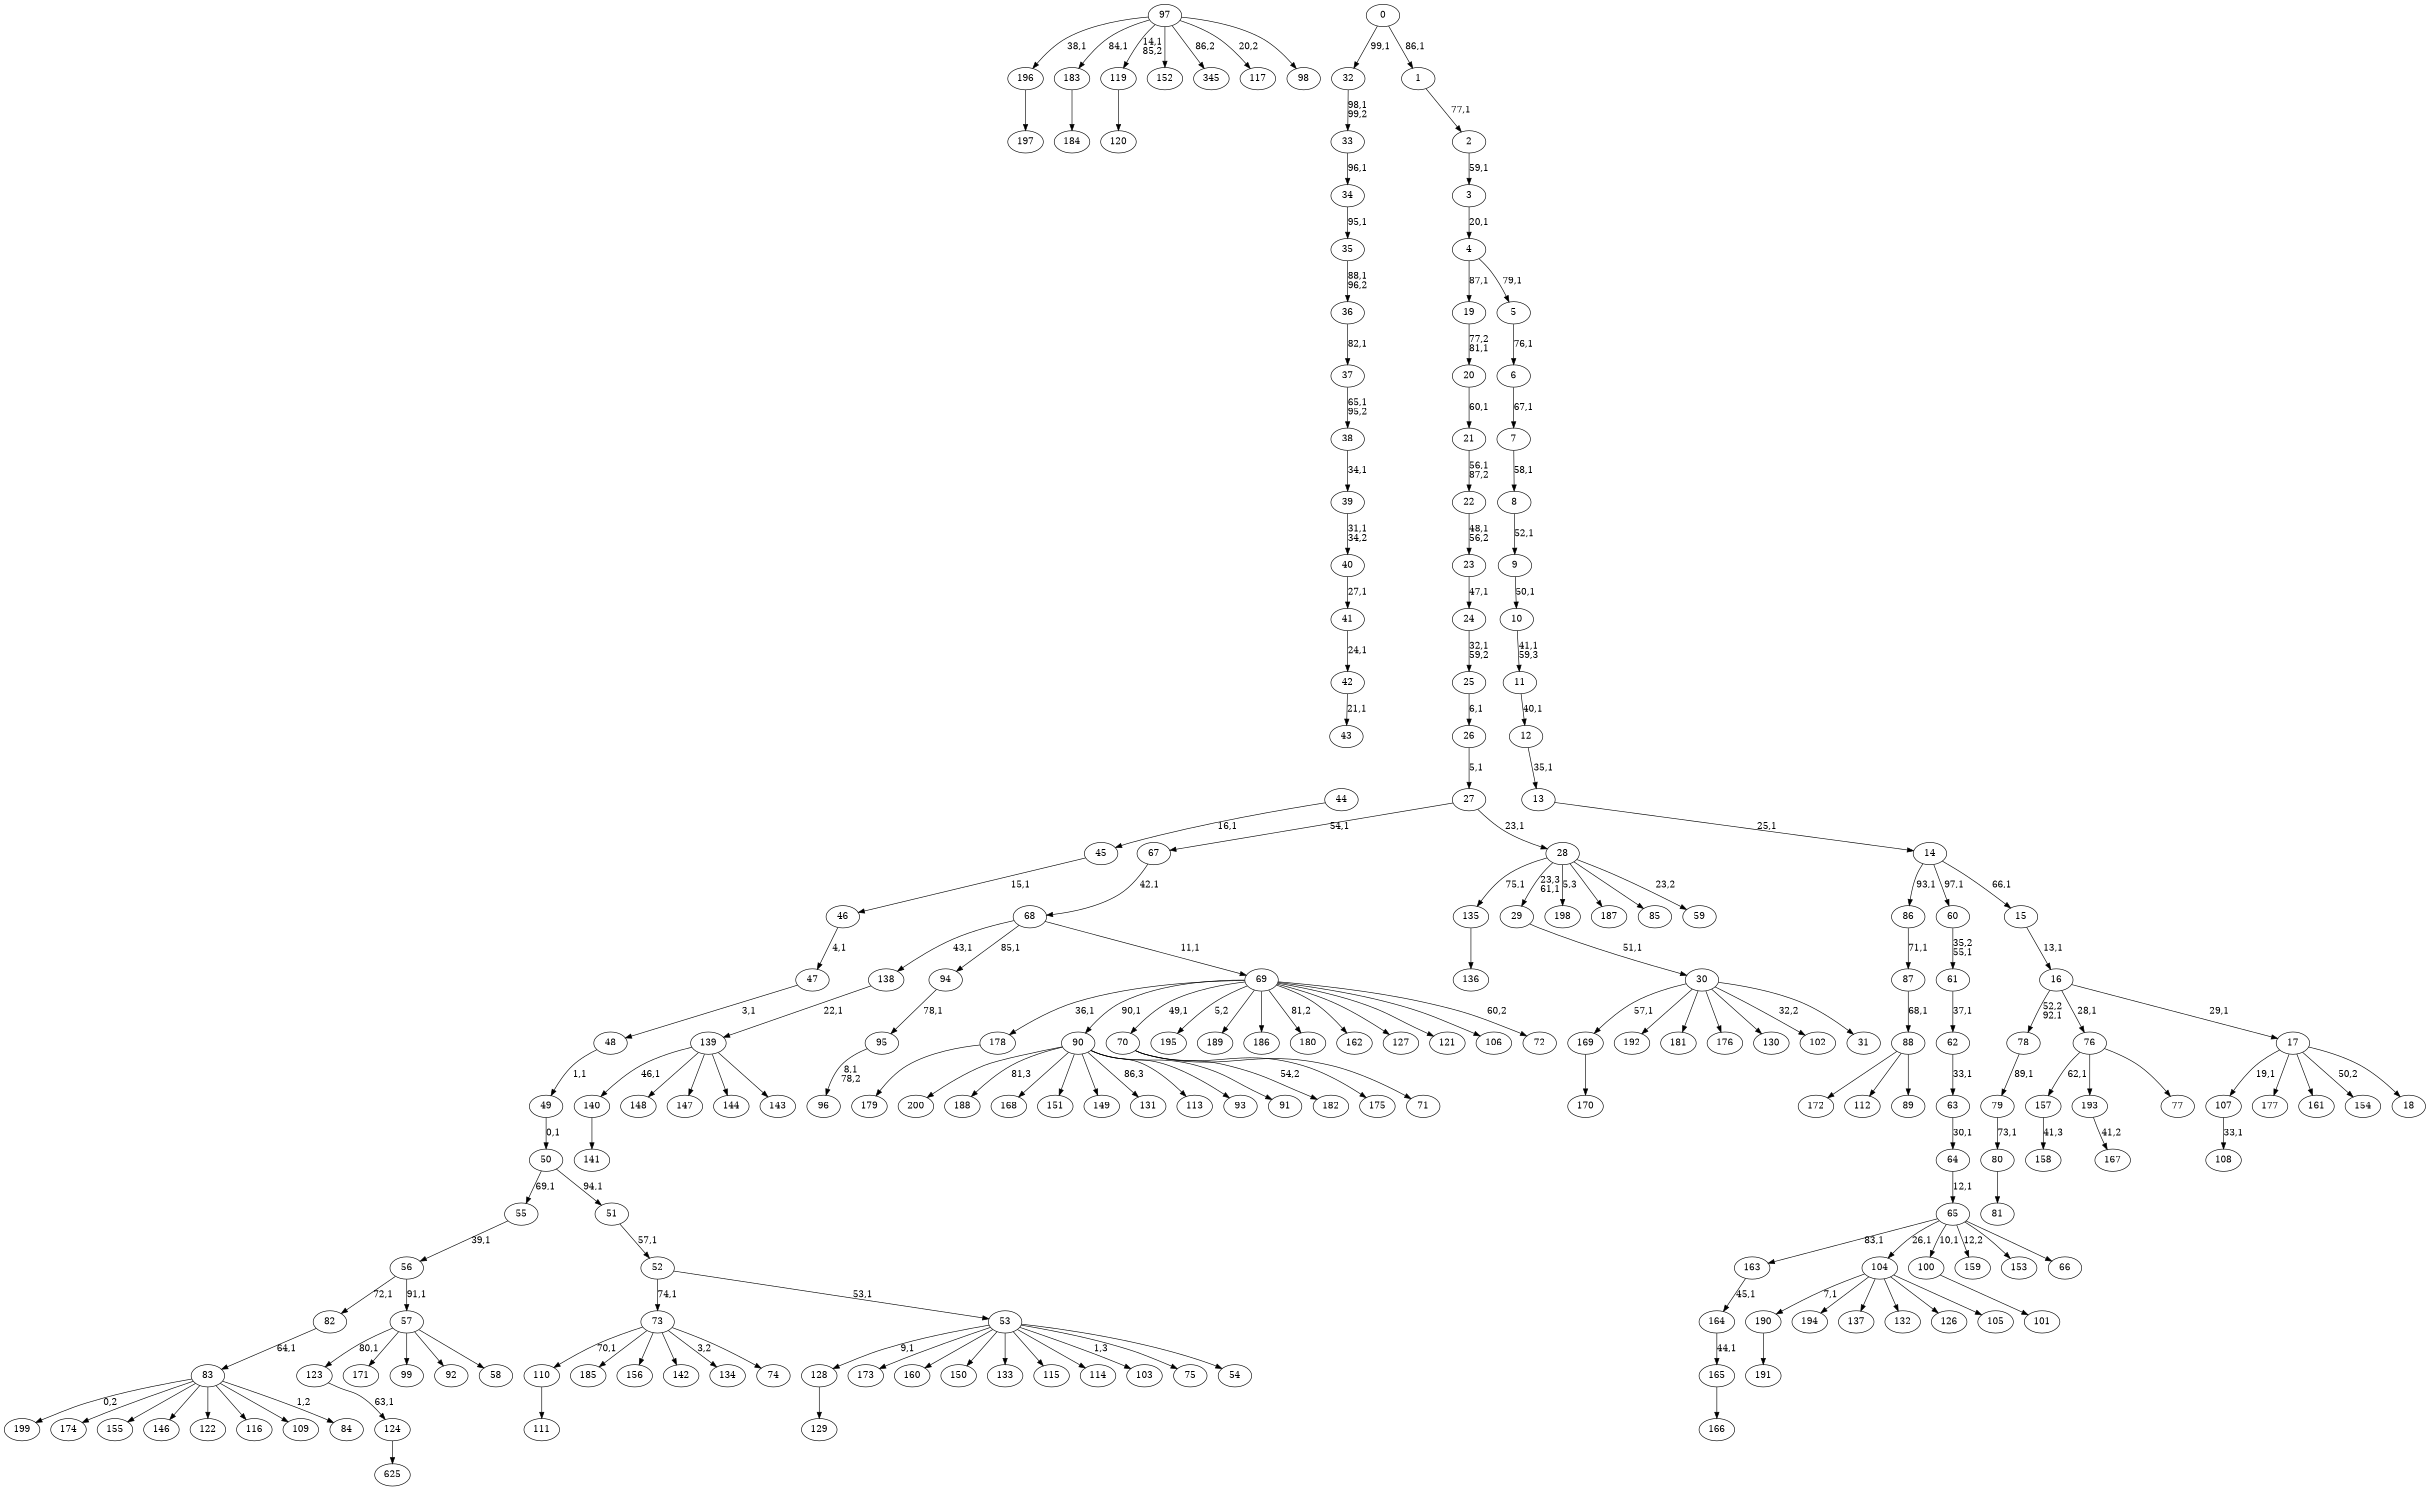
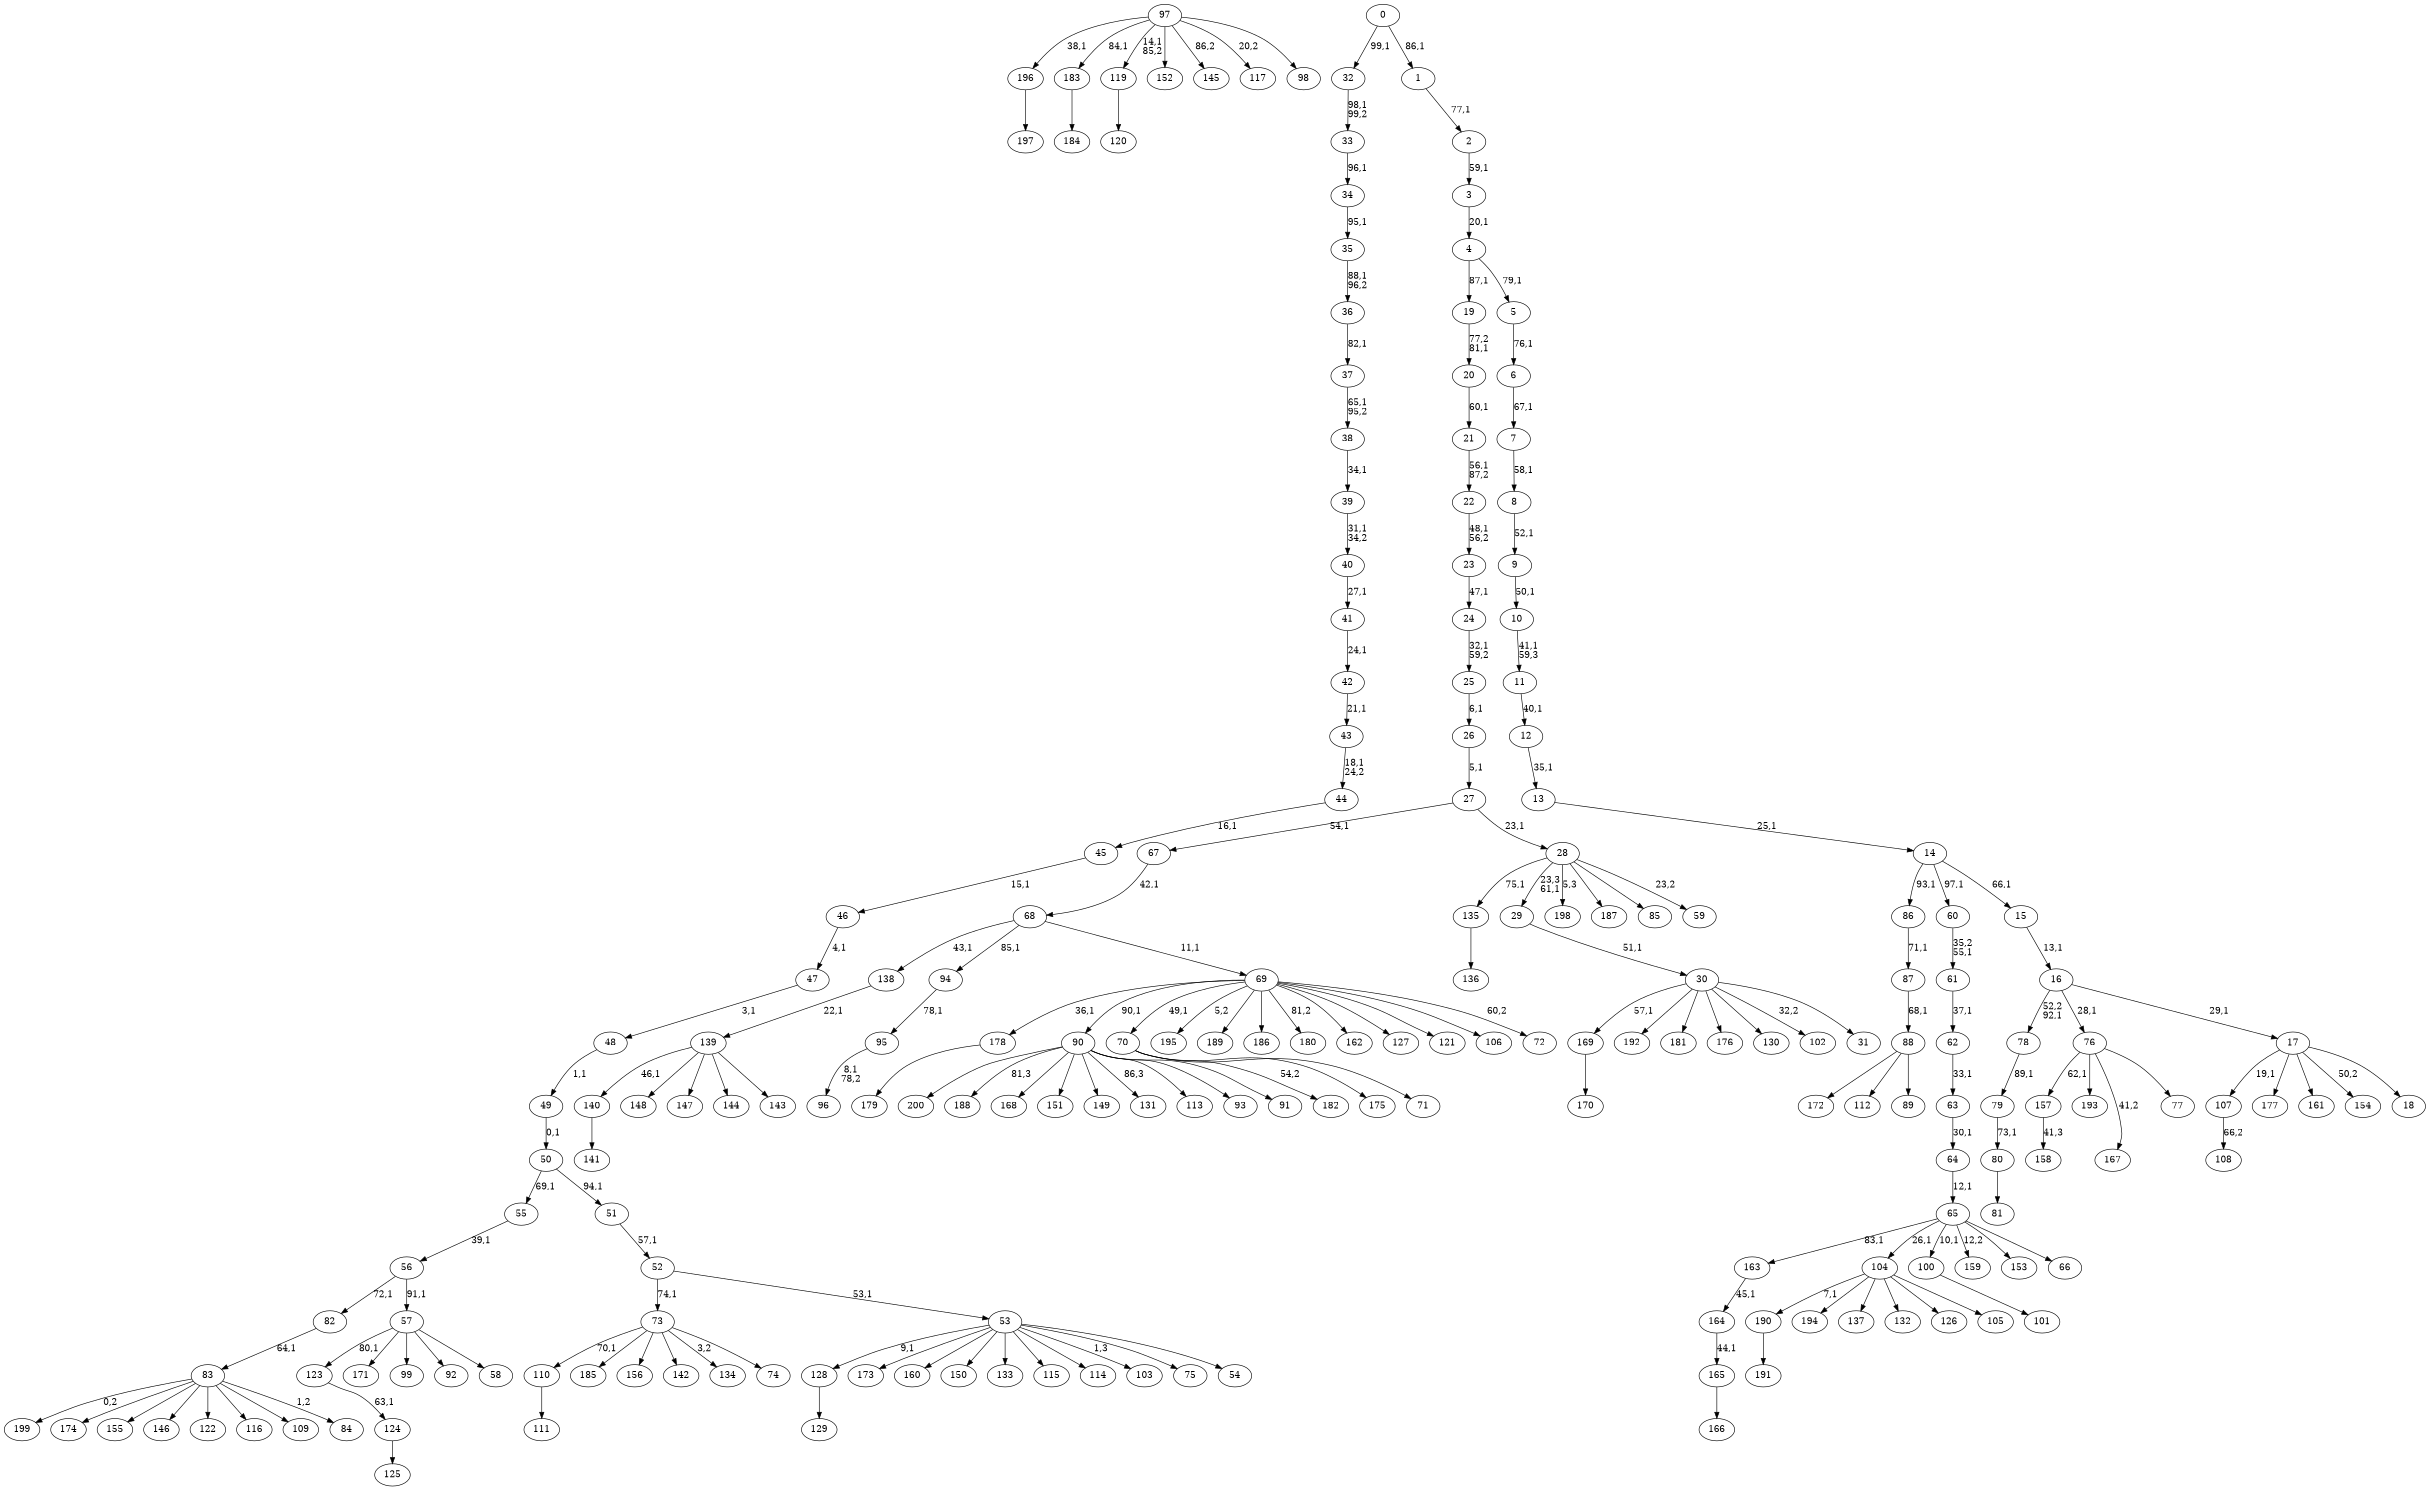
(1211, 79) -> (1211, 79)
none -> (1344, 765)
(2099, 1131) -> (2114, 1097)
(2233, 1133) -> (2233, 1133)
(392, 1475) -> (392, 1475)
